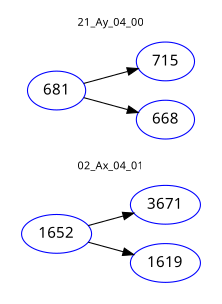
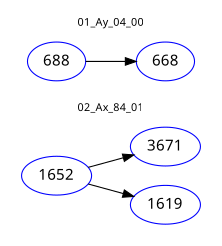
(111, 23) -> (111, 23)
(165, 61) -> none
(57, 91) -> (57, 61)
(111, 167) -> (111, 108)
